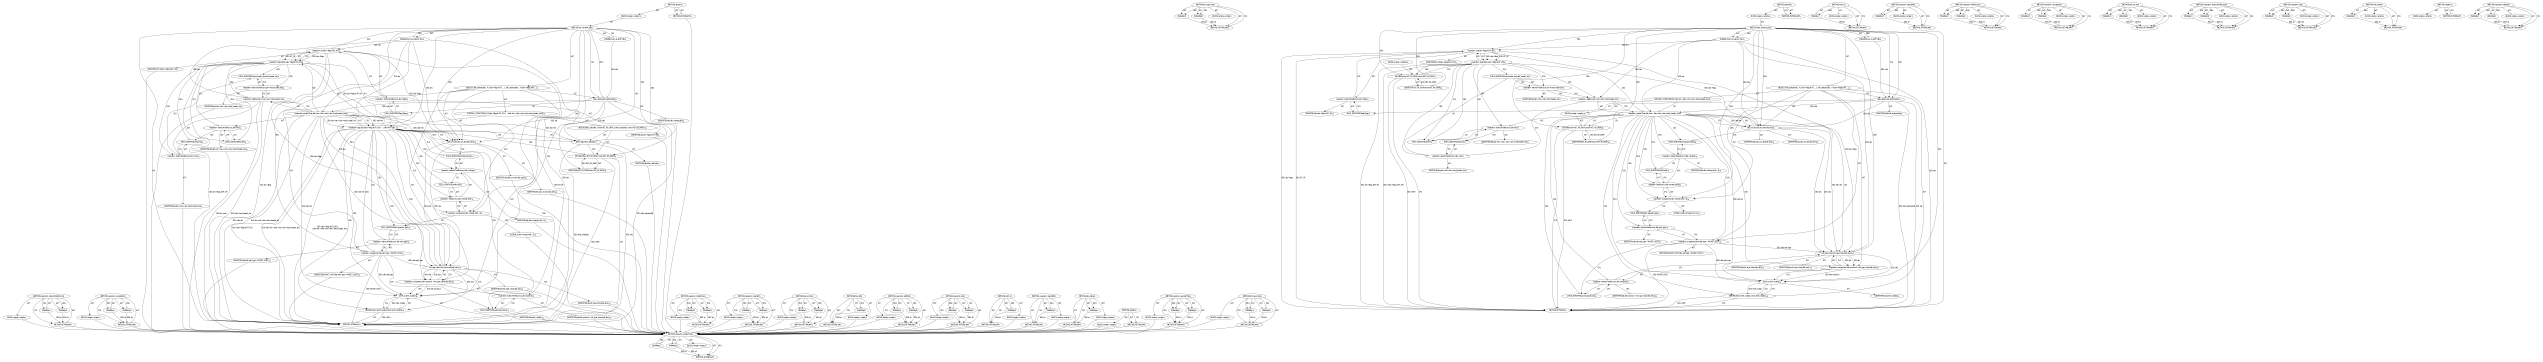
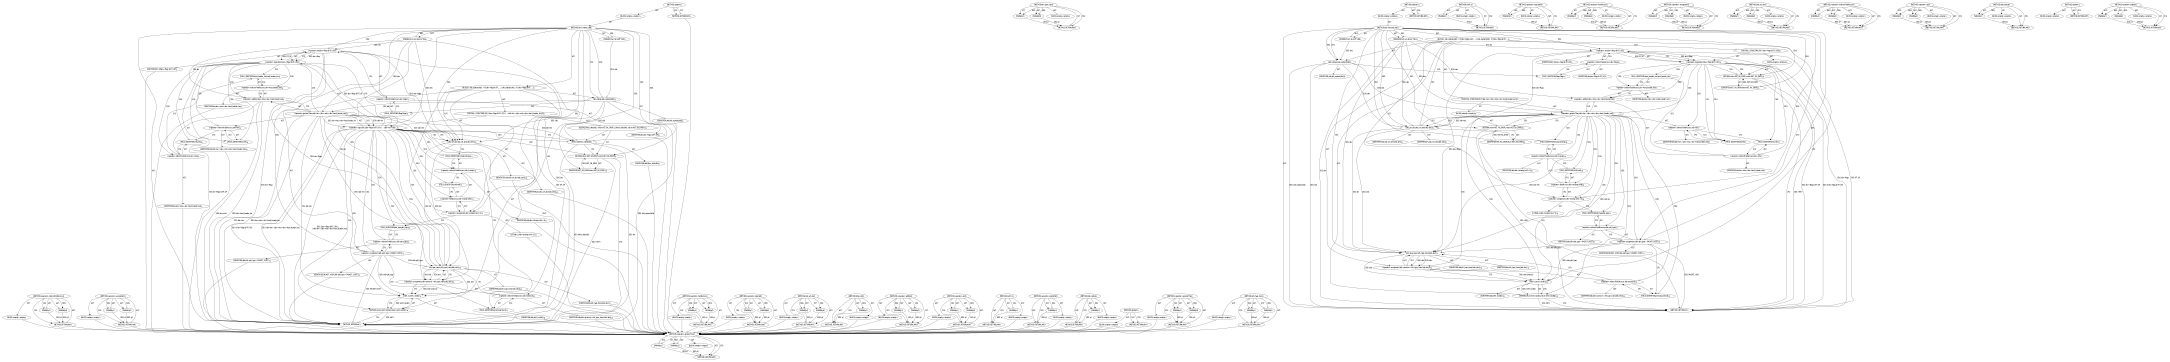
none -> (1761, 51)
